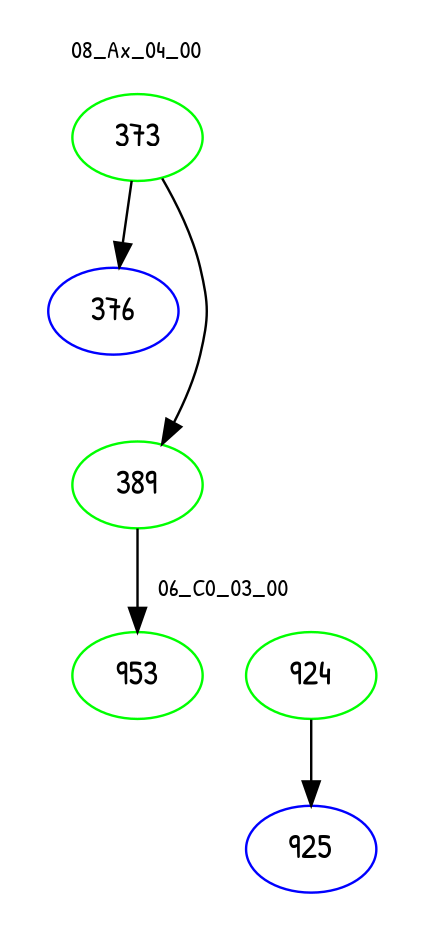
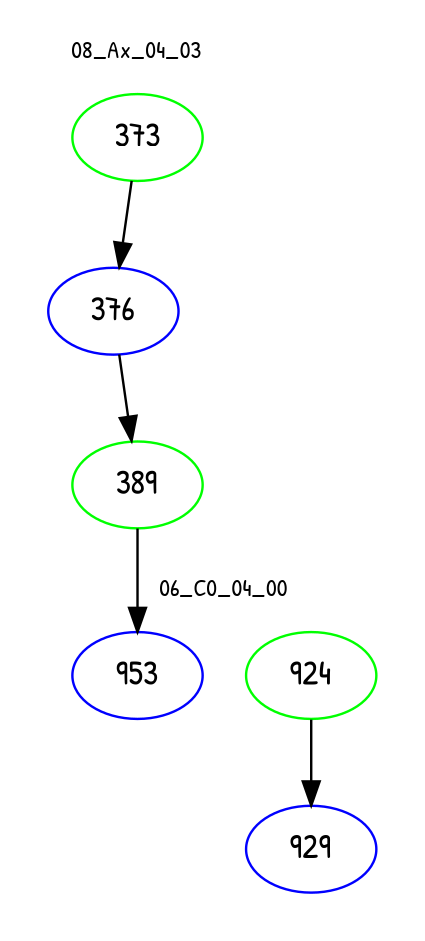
(138, 52) -> (138, 52)
(206, 299) -> (124, 386)
(224, 590) -> (224, 590)
(138, 675) -> (138, 675)
(311, 849) -> (311, 849)
